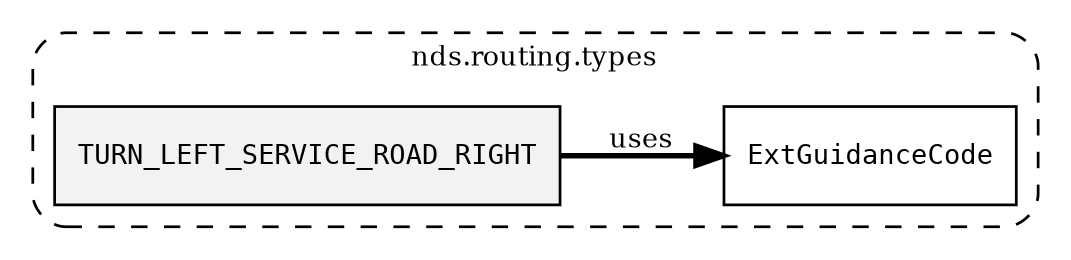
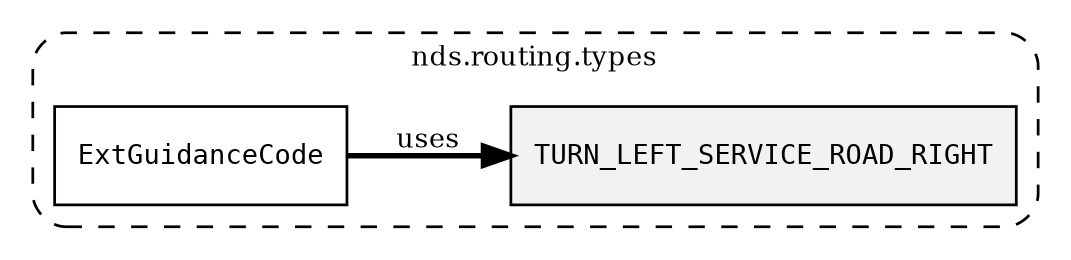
(628, 156) -> (415, 156)
